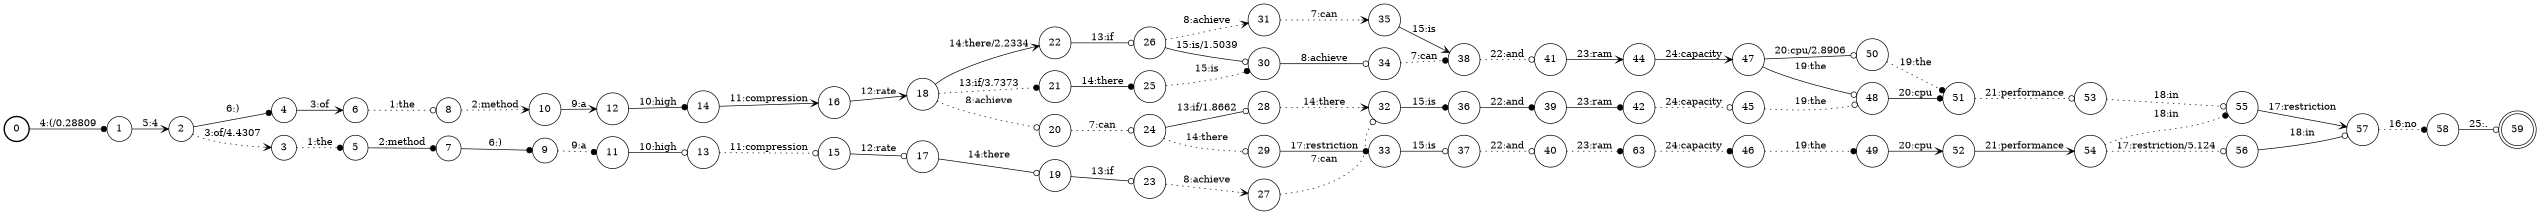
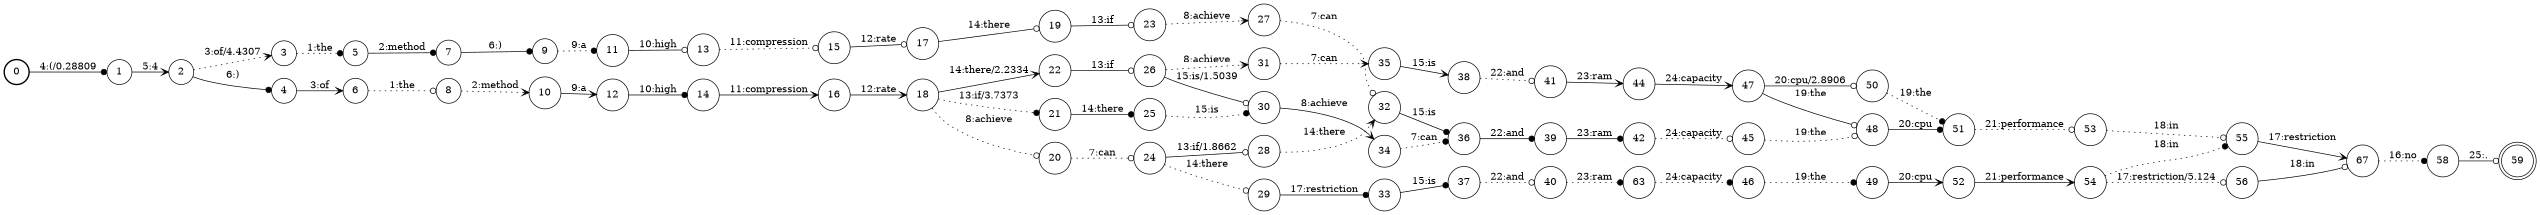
(1421, 62) -> (1421, 145)
(1321, 64) -> (1326, 115)
(2363, 130) -> (2363, 161)
(1421, 151) -> (1421, 189)
